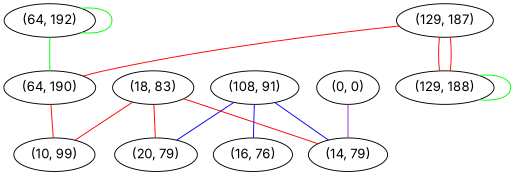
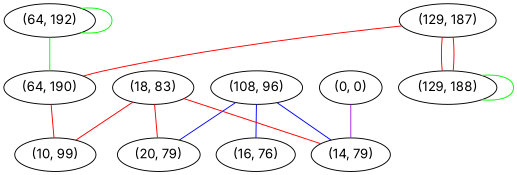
(255, 88) -> (257, 88)
